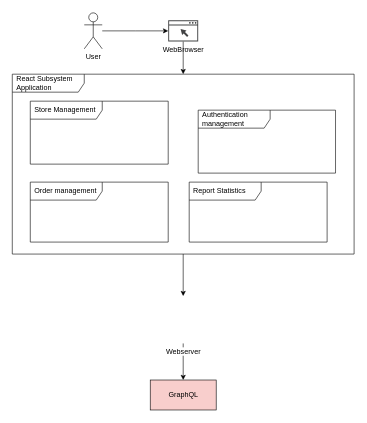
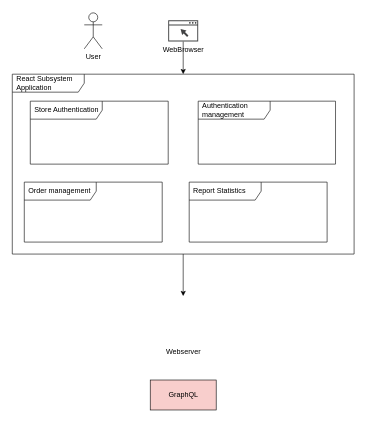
(162, 31) -> none
(66, 110) -> (68, 110)
(267, 142) -> (267, 133)
(99, 212) -> (93, 212)
(183, 374) -> none
